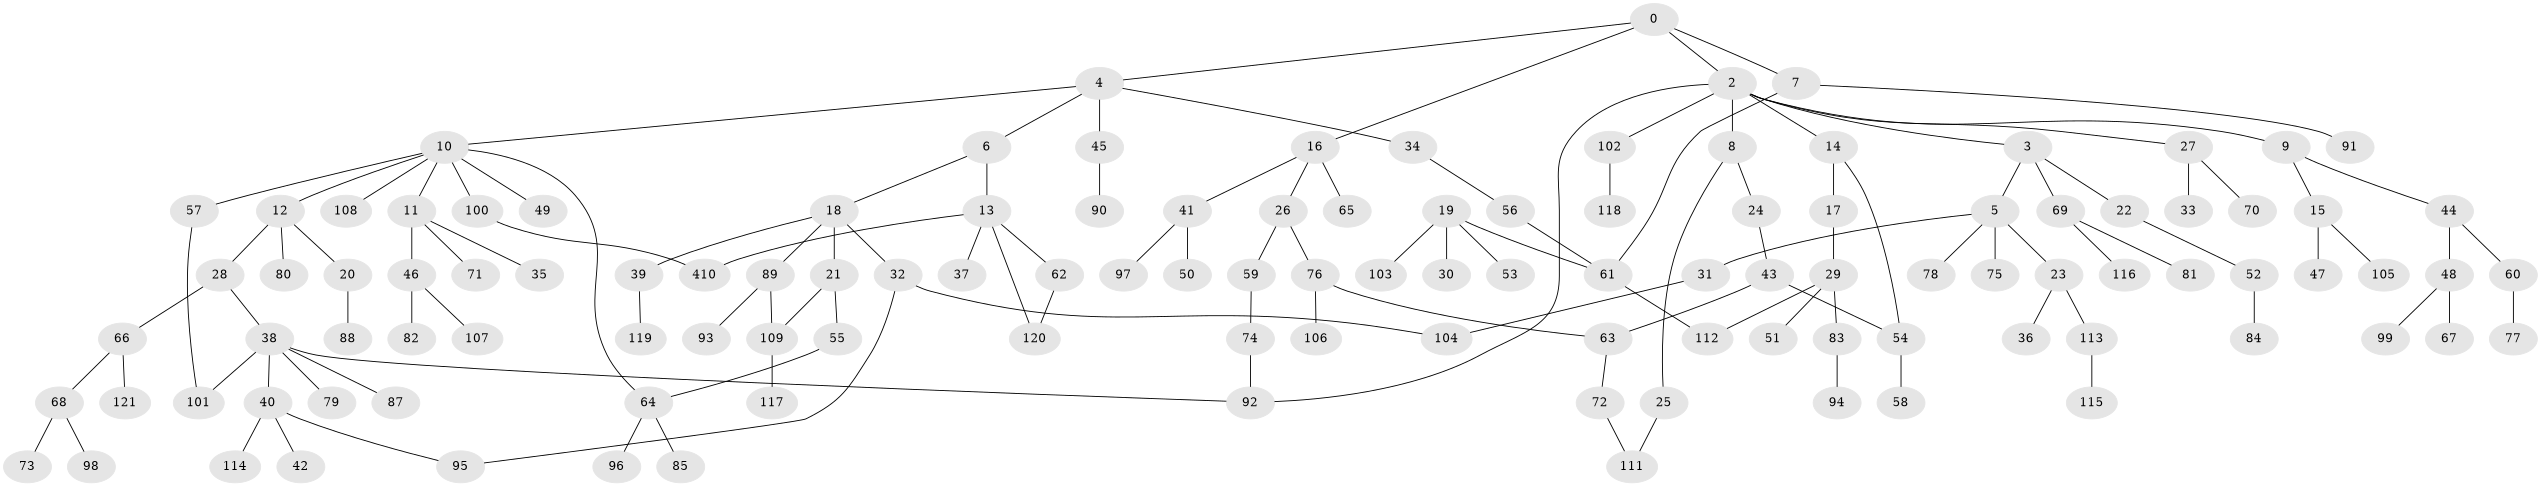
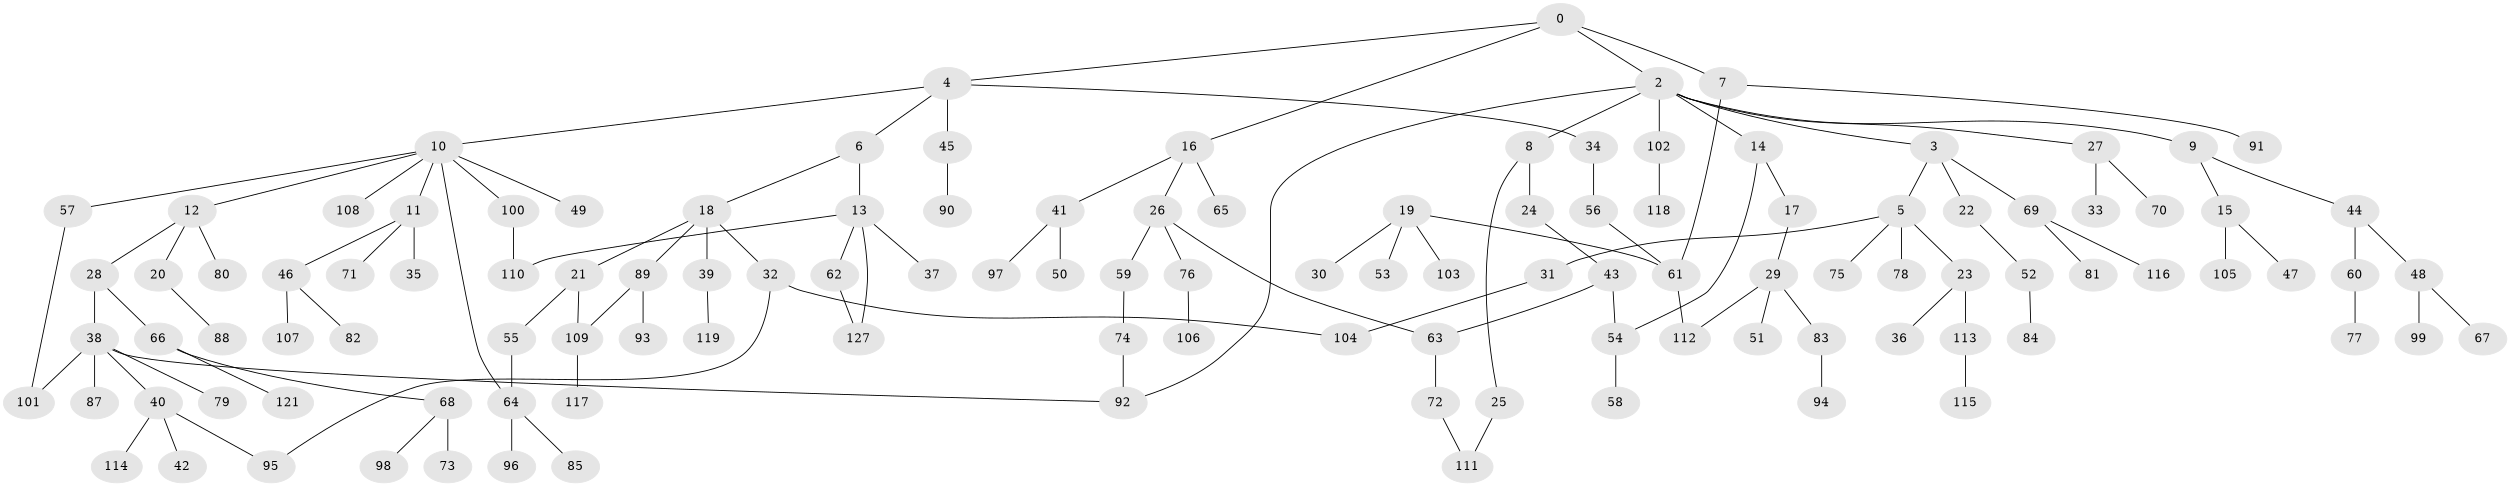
(705, 275) -> (514, 275)
(1458, 318) -> (1288, 291)
(1035, 339) -> (859, 339)
